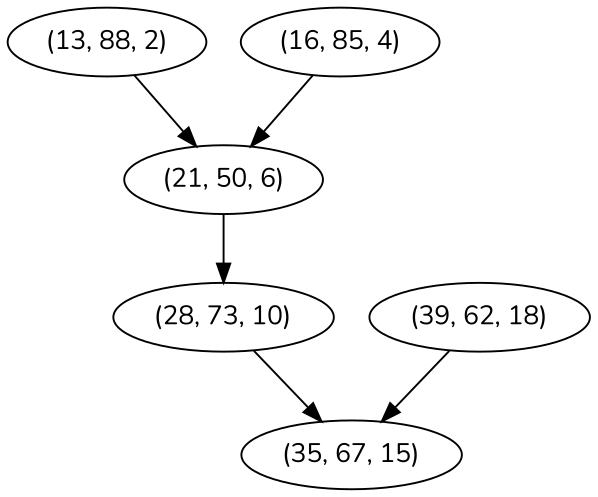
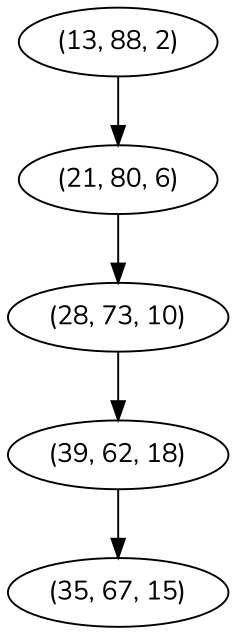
(340, 42) -> none
(224, 180) -> (118, 180)
(281, 379) -> (118, 377)
